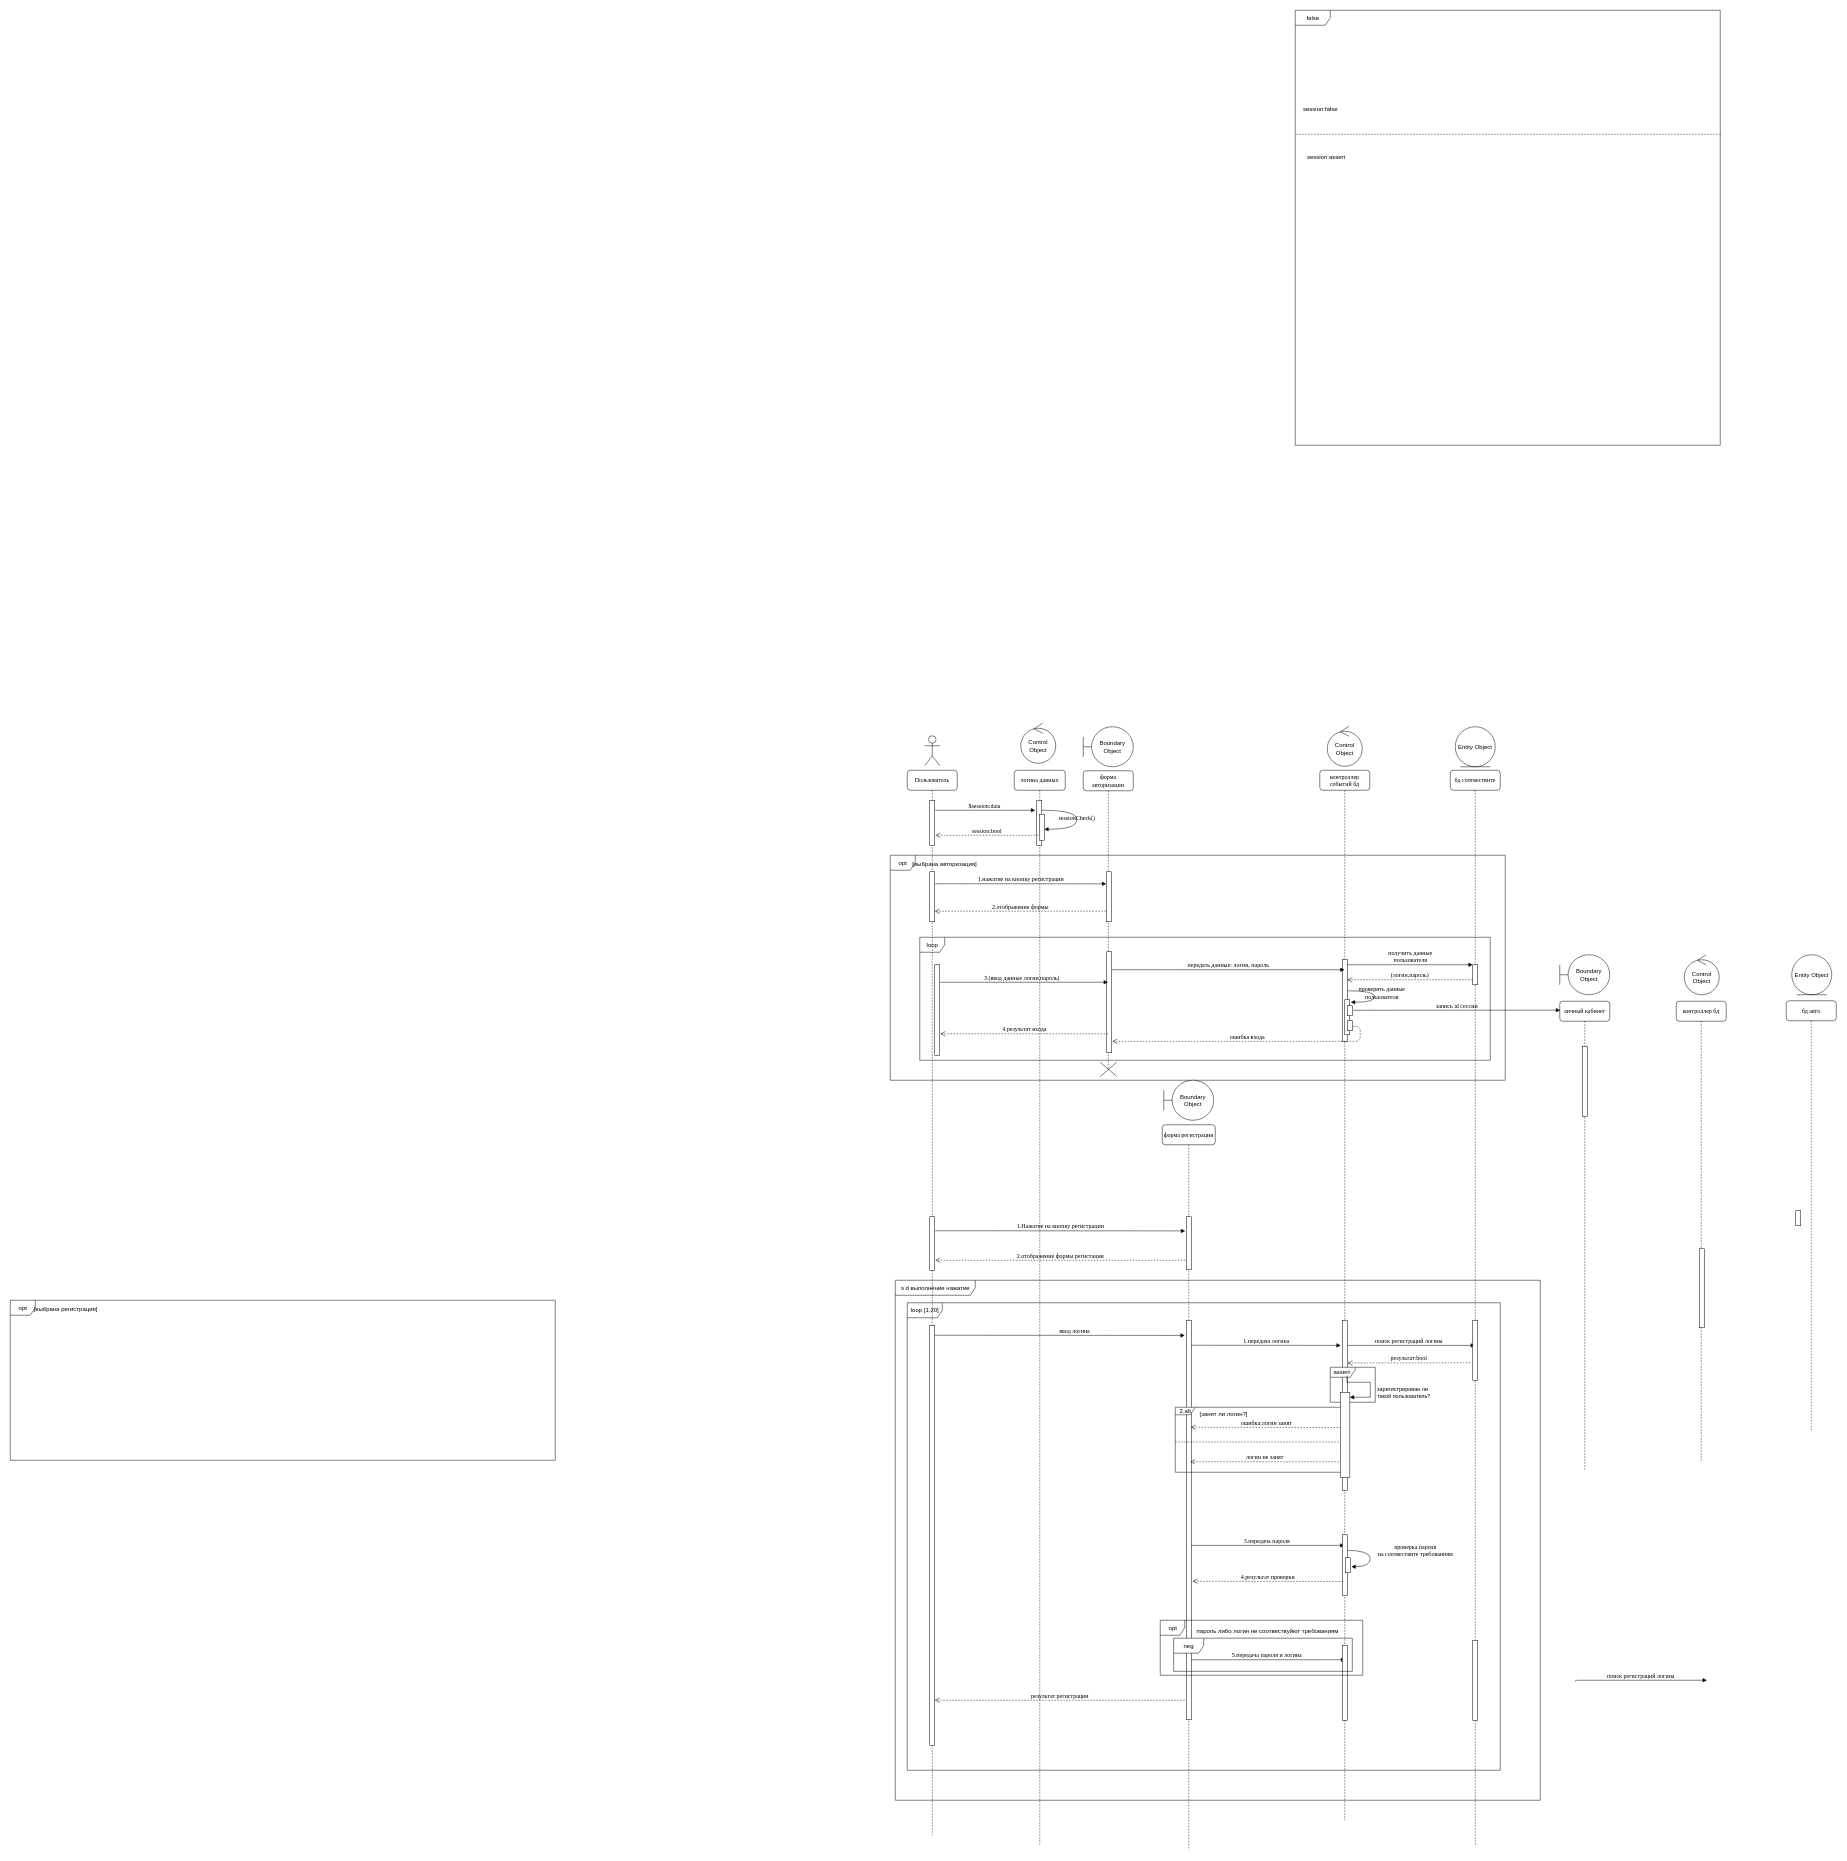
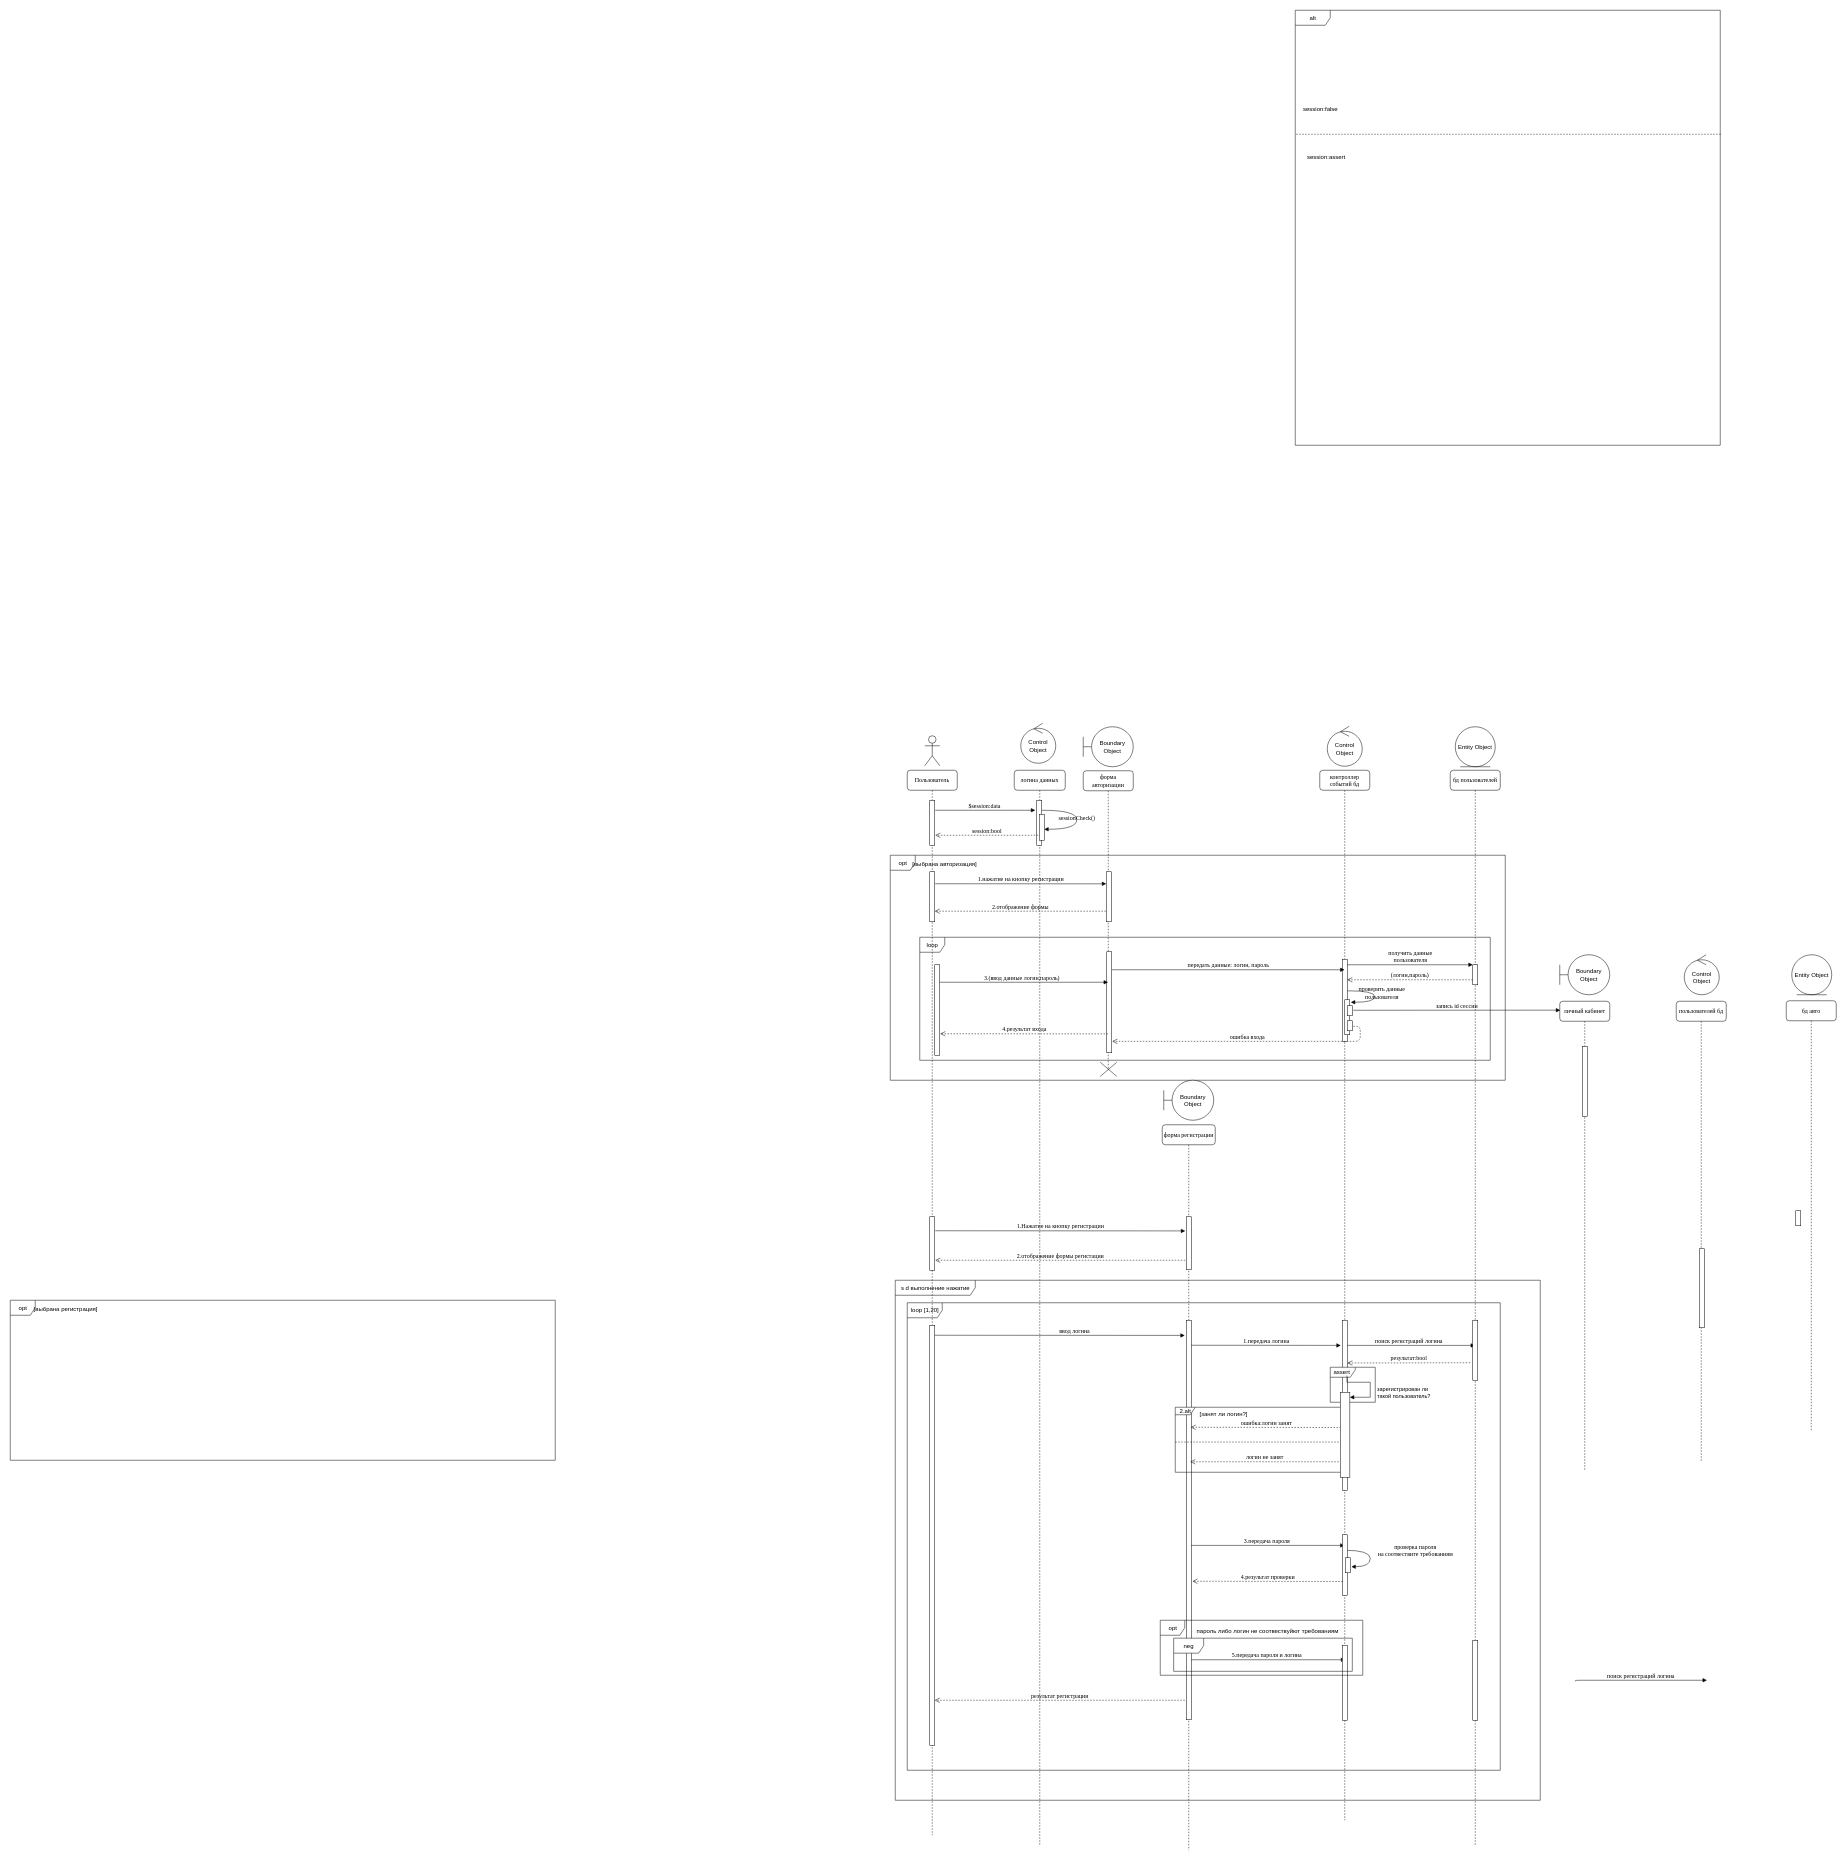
(1313, 18) -> (1313, 18)
(1475, 780) -> (1475, 780)
(1701, 1011) -> (1701, 1011)
